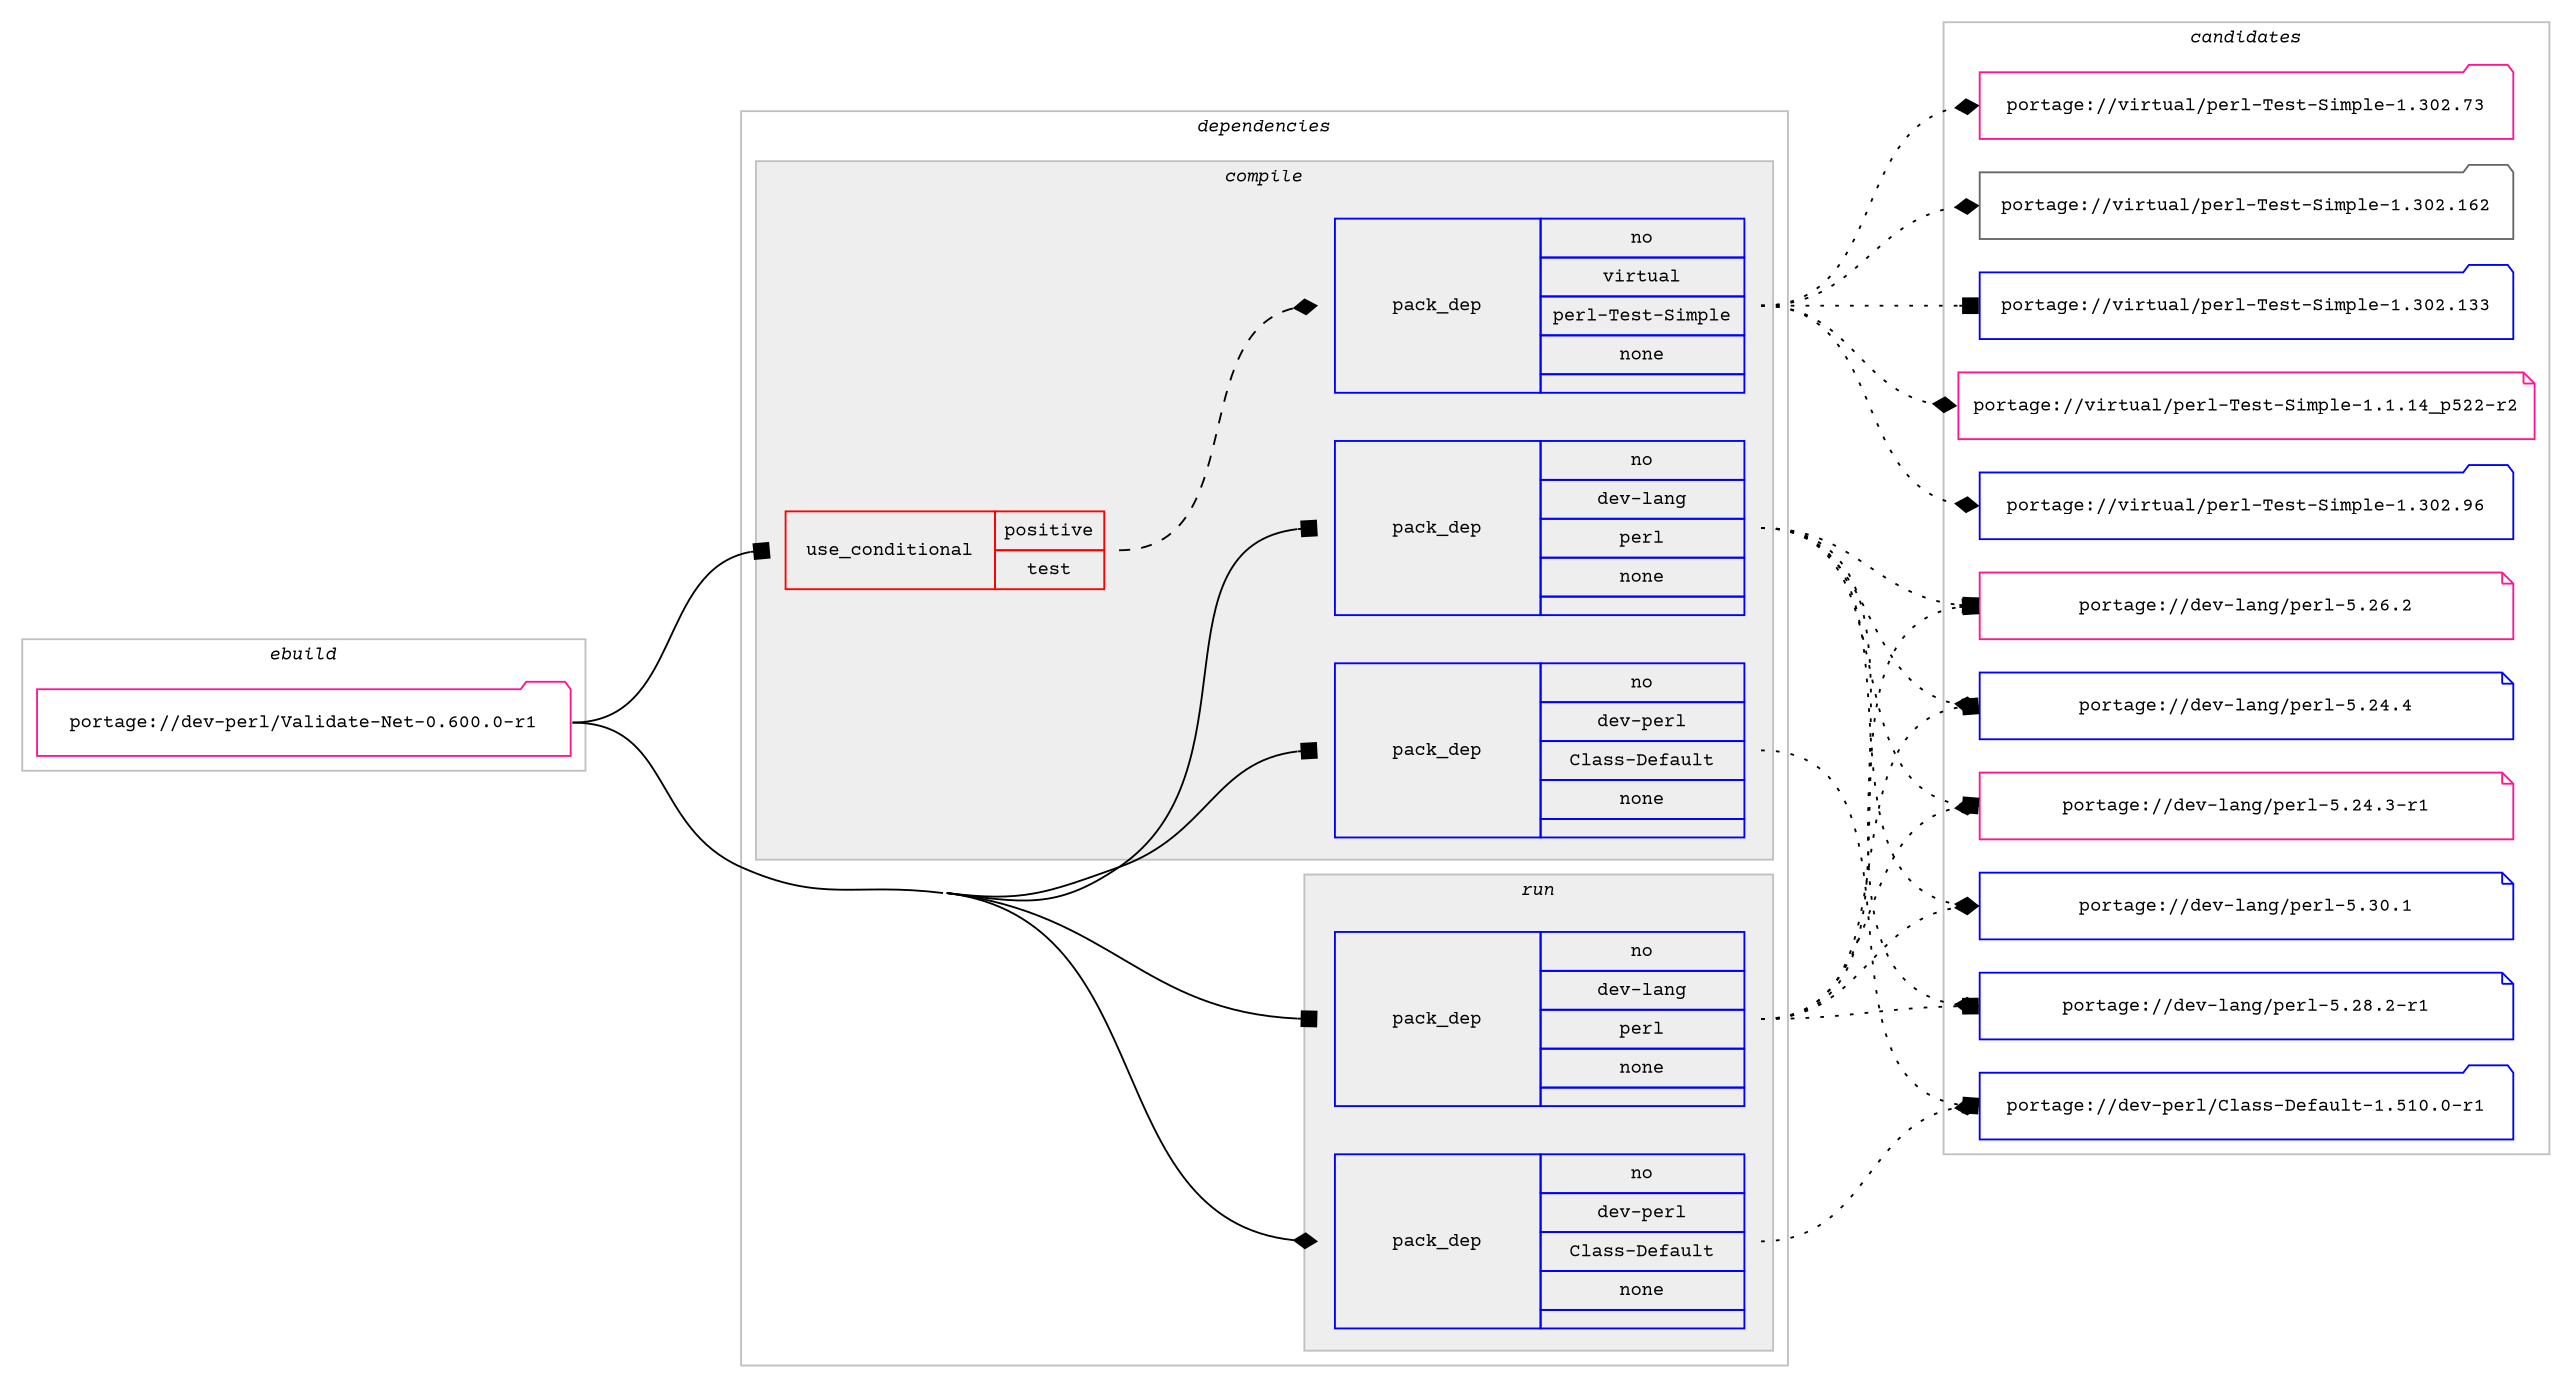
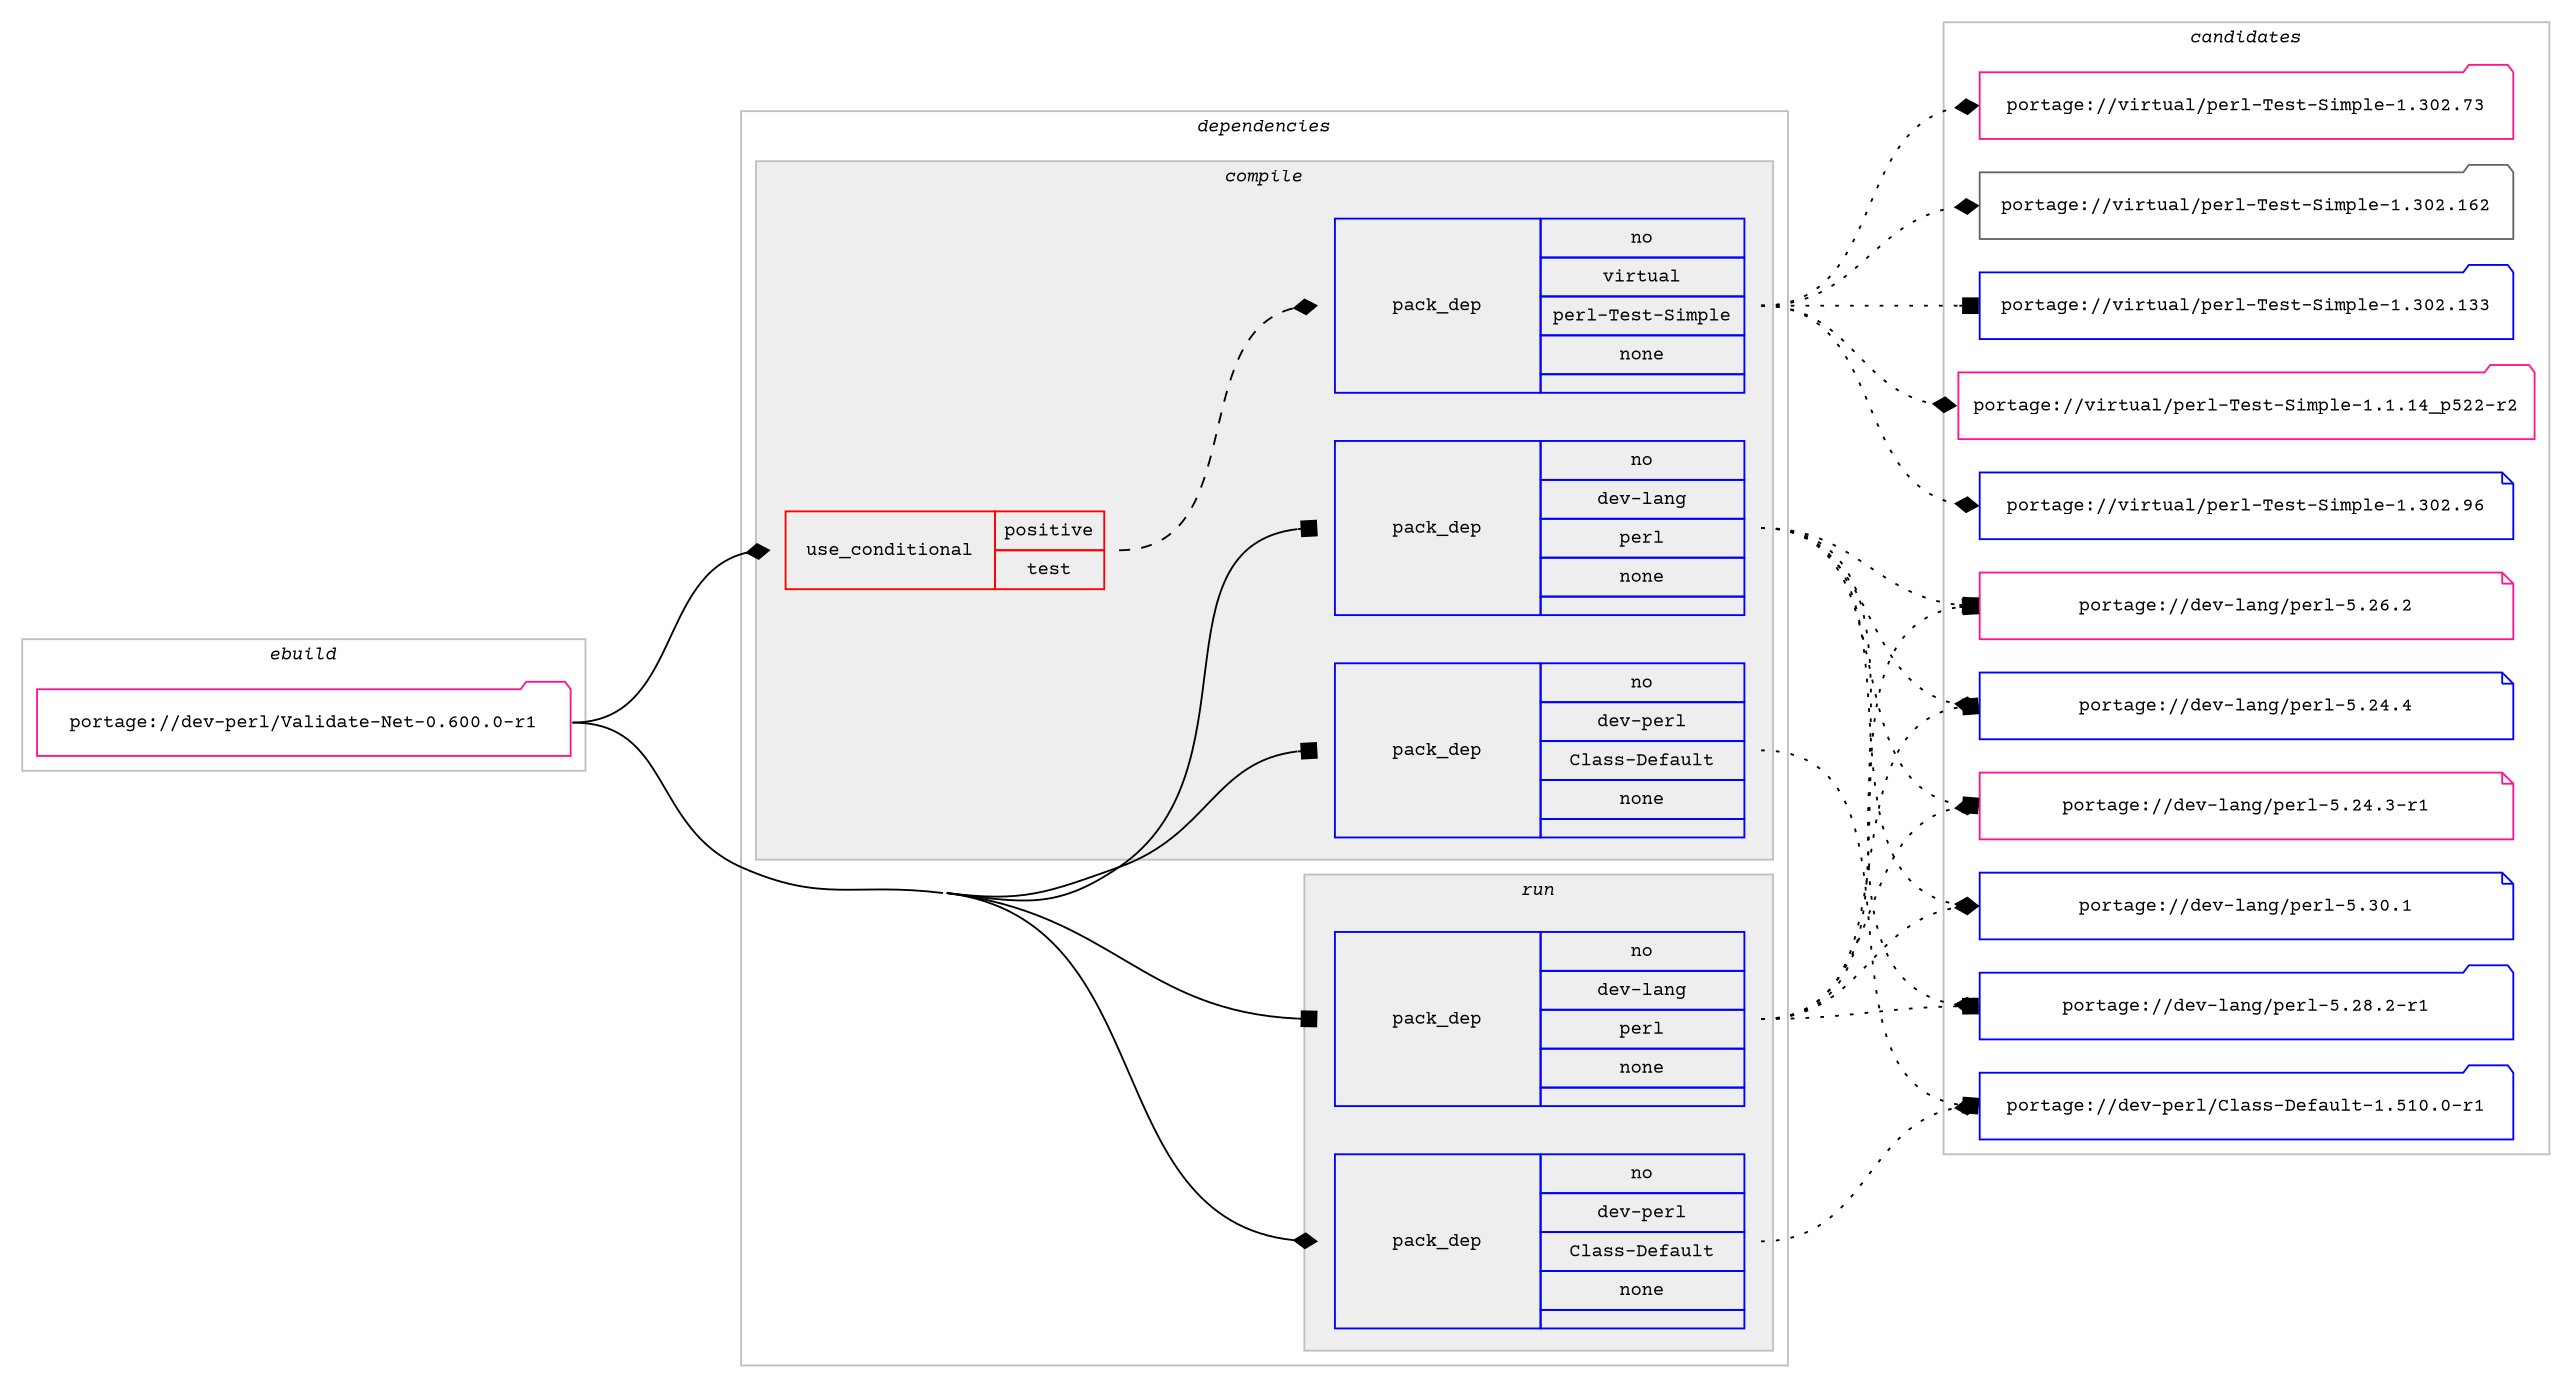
(2246, 406) -> (2246, 406)
(2246, 506) -> (2246, 506)
(667, 645) -> (666, 647)
(2246, 1006) -> (2246, 1006)
